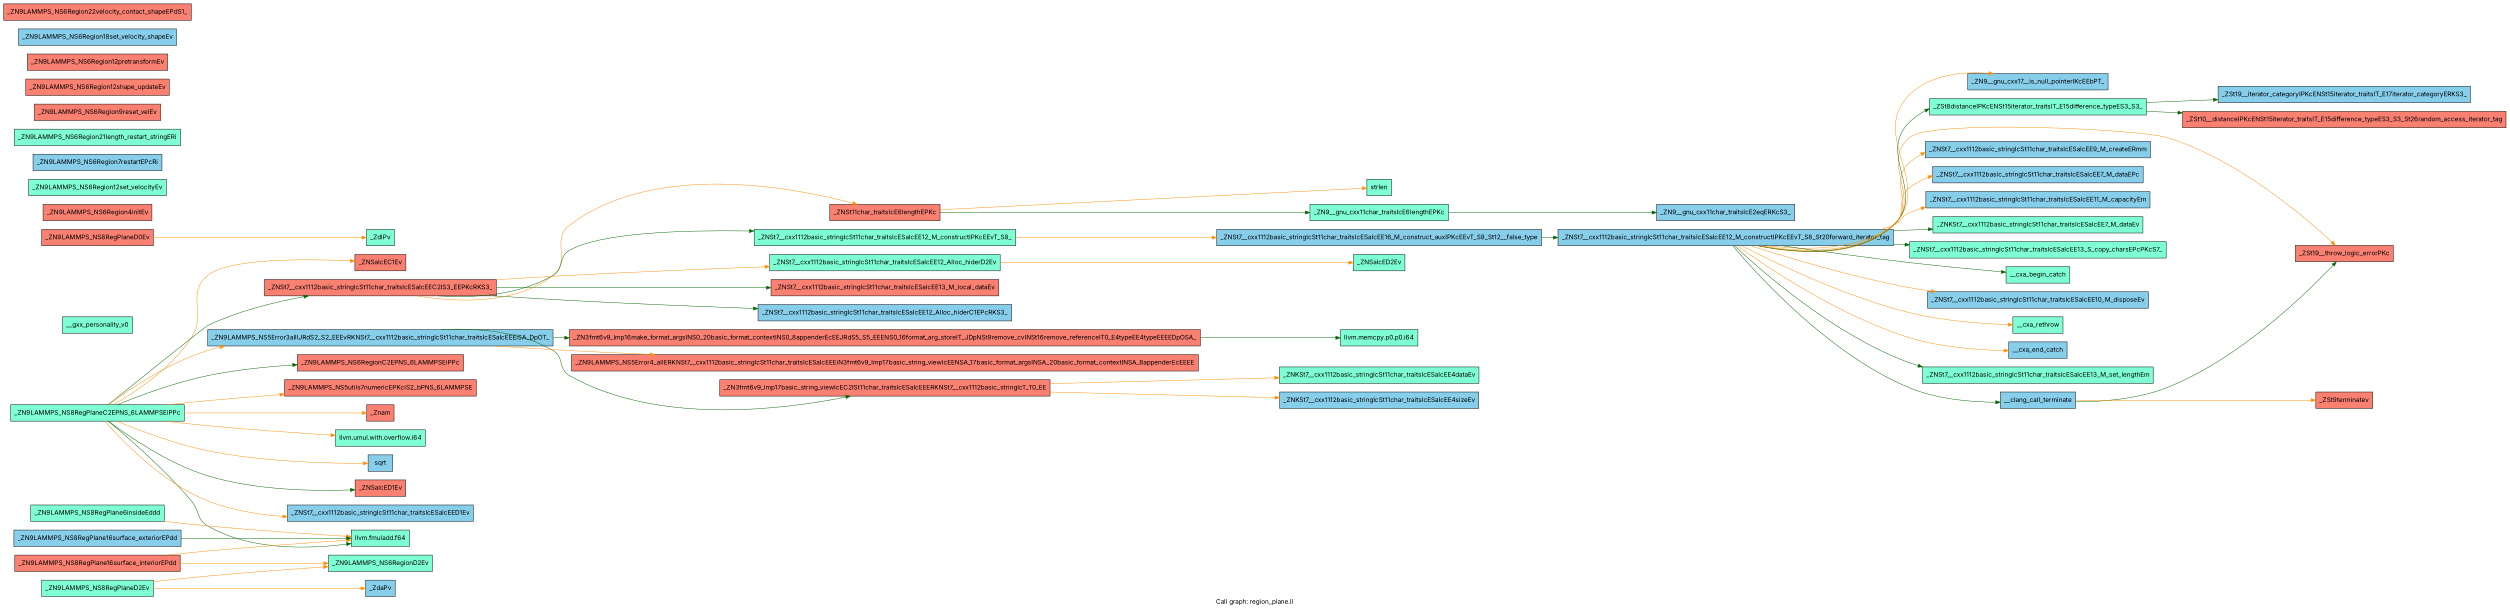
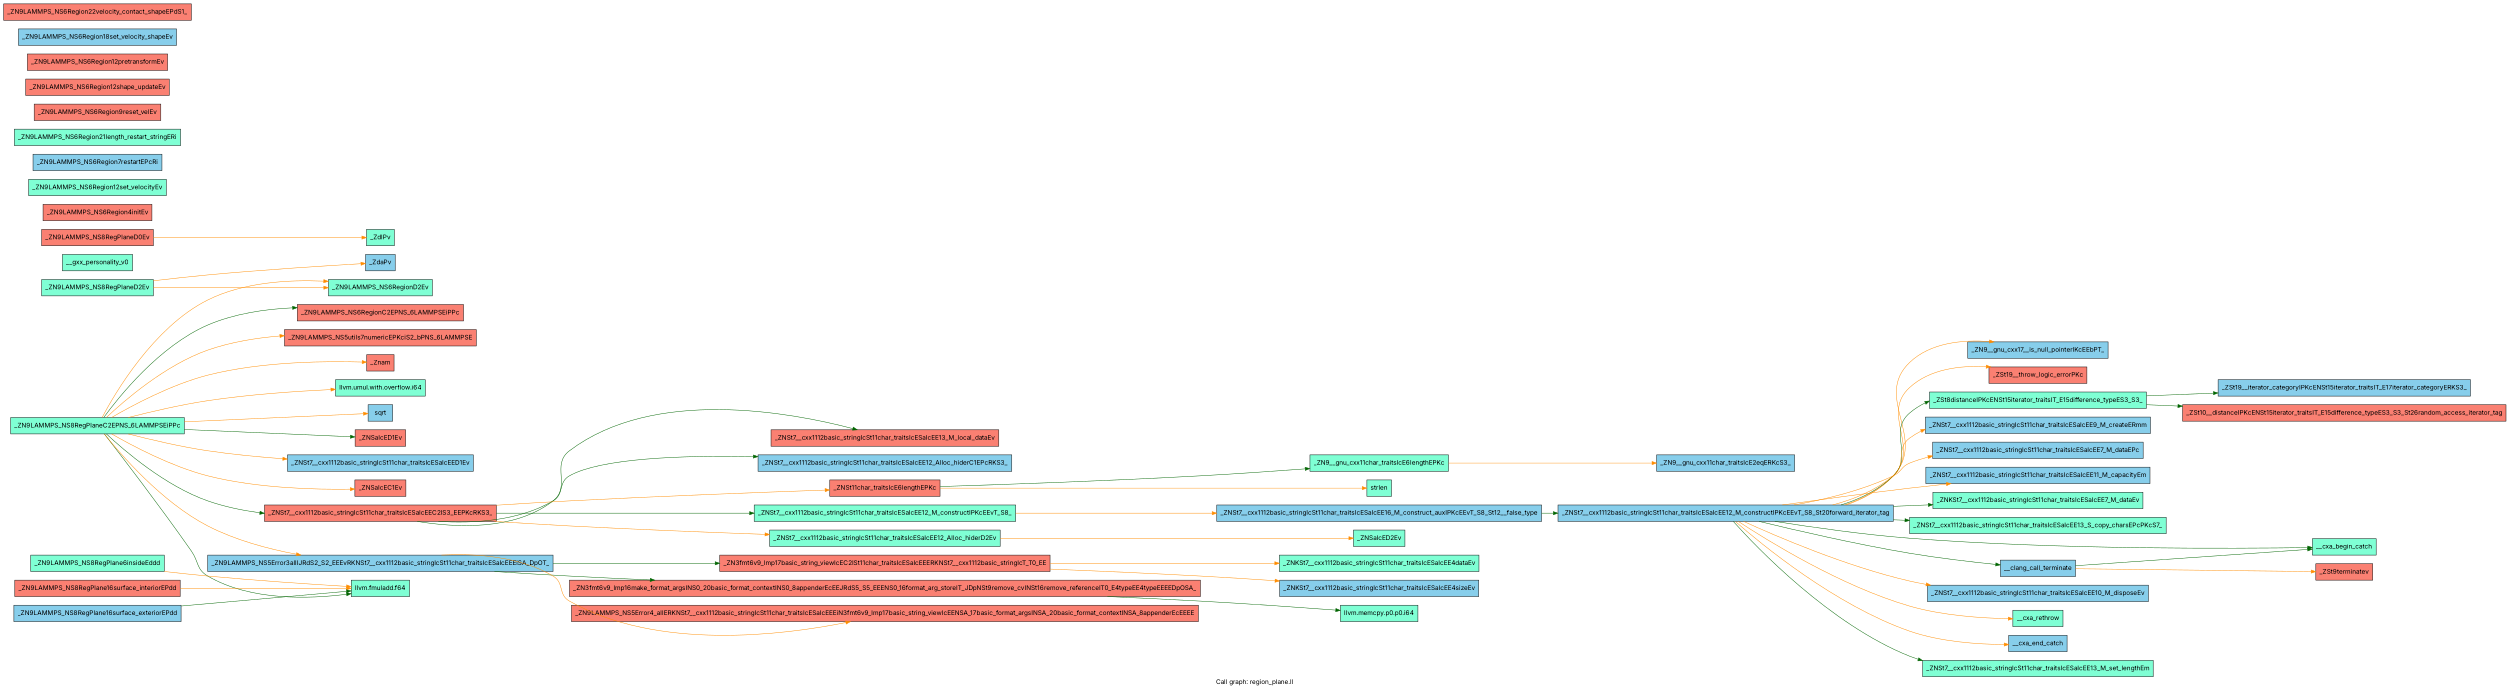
(1550, 213) -> (1550, 463)
(2218, 361) -> (2192, 558)
(252, 563) -> (190, 311)
